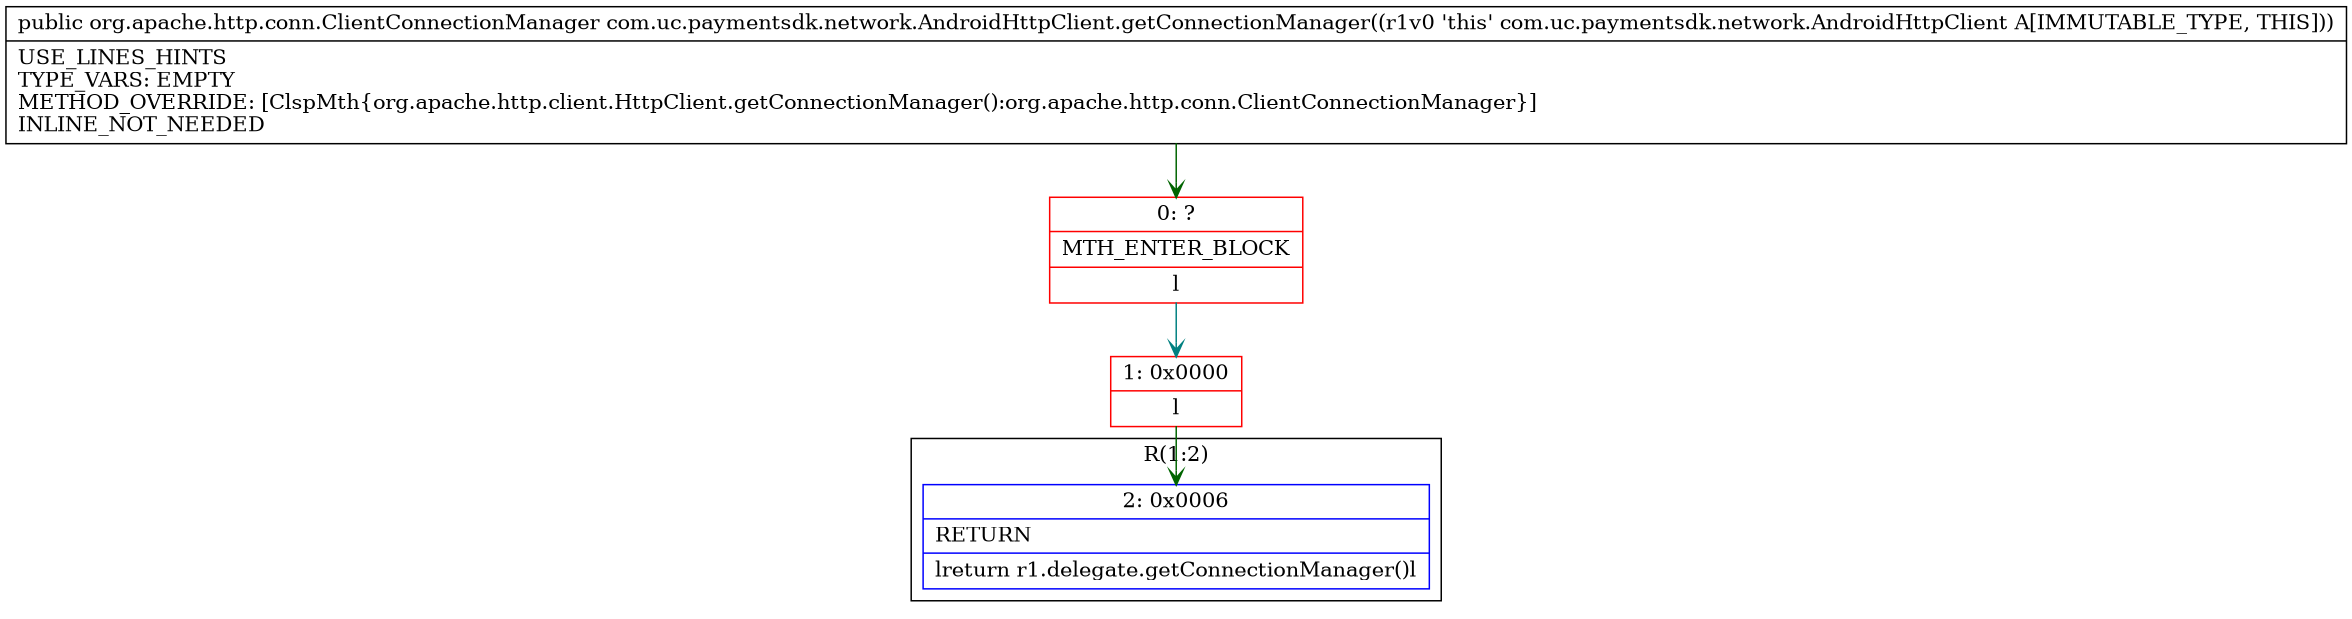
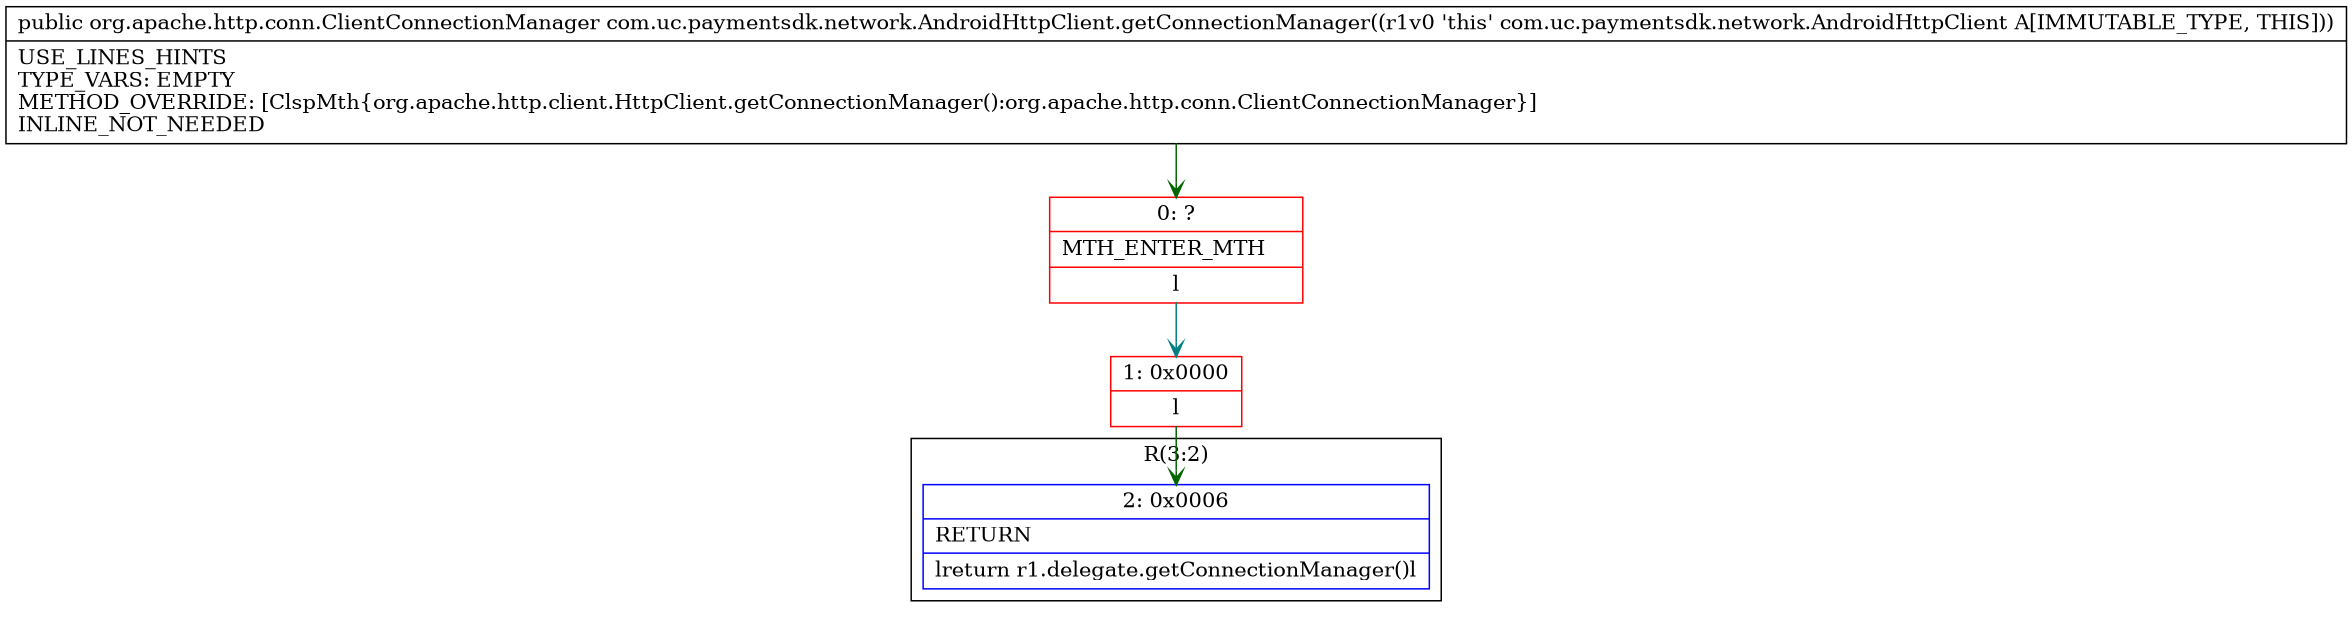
(1176, 249) -> (1164, 249)
(1176, 456) -> (1176, 456)
